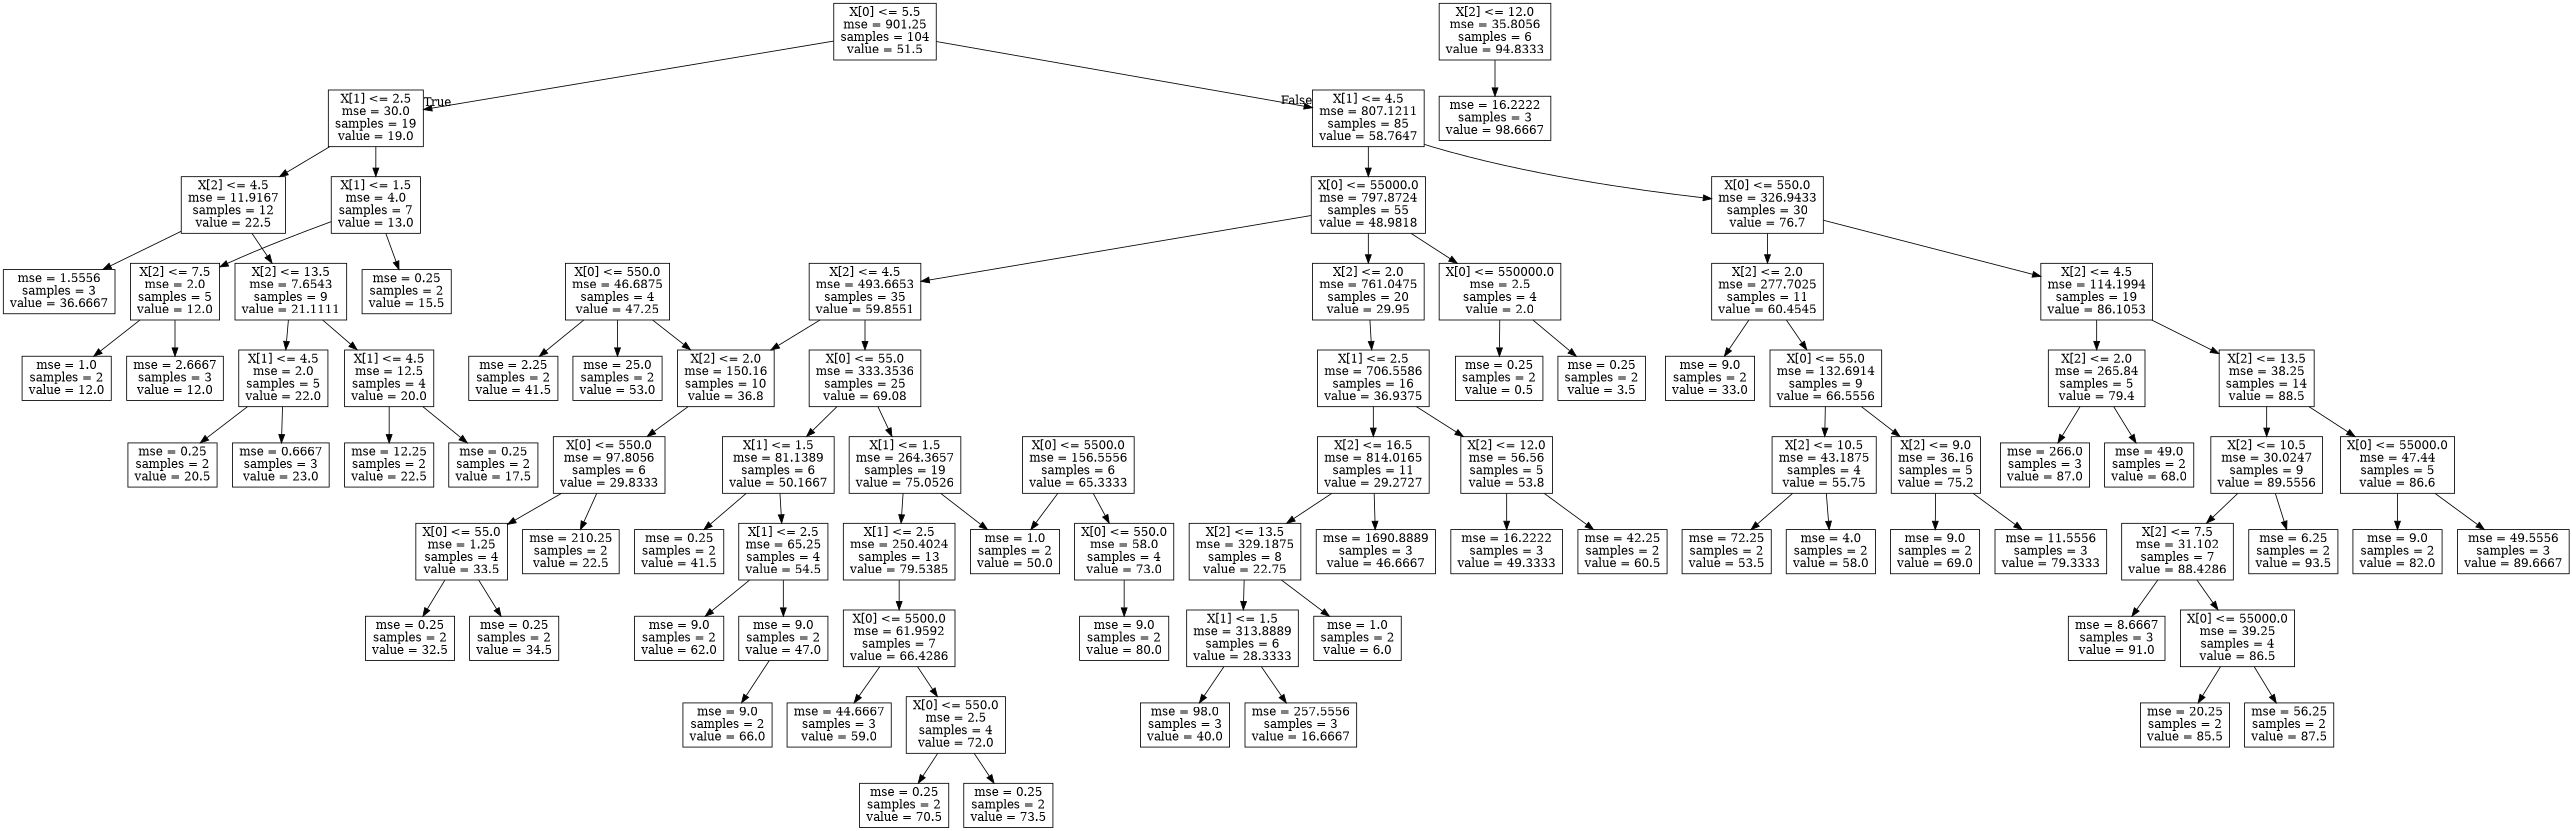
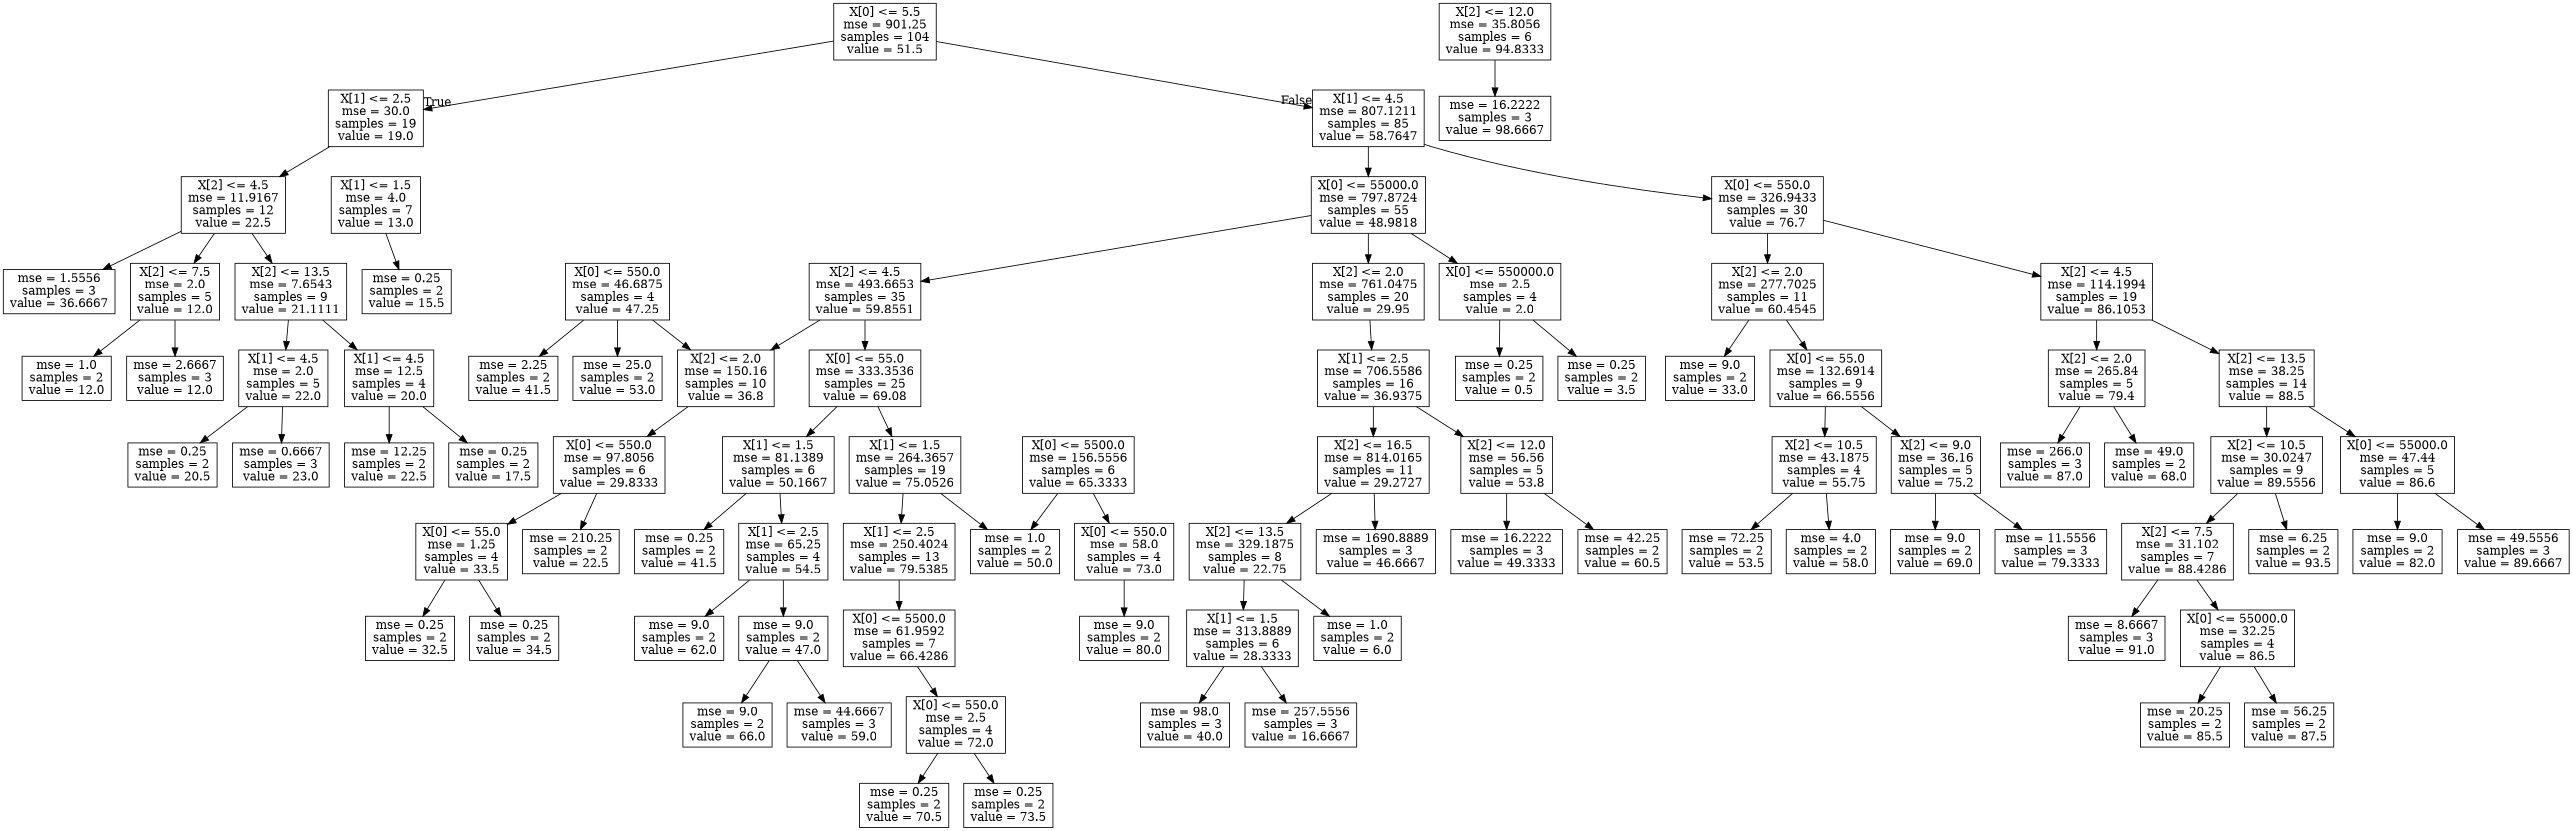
(376, 157) -> none
(279, 242) -> (207, 245)
(2238, 638) -> (2238, 638)
(869, 681) -> (809, 678)
